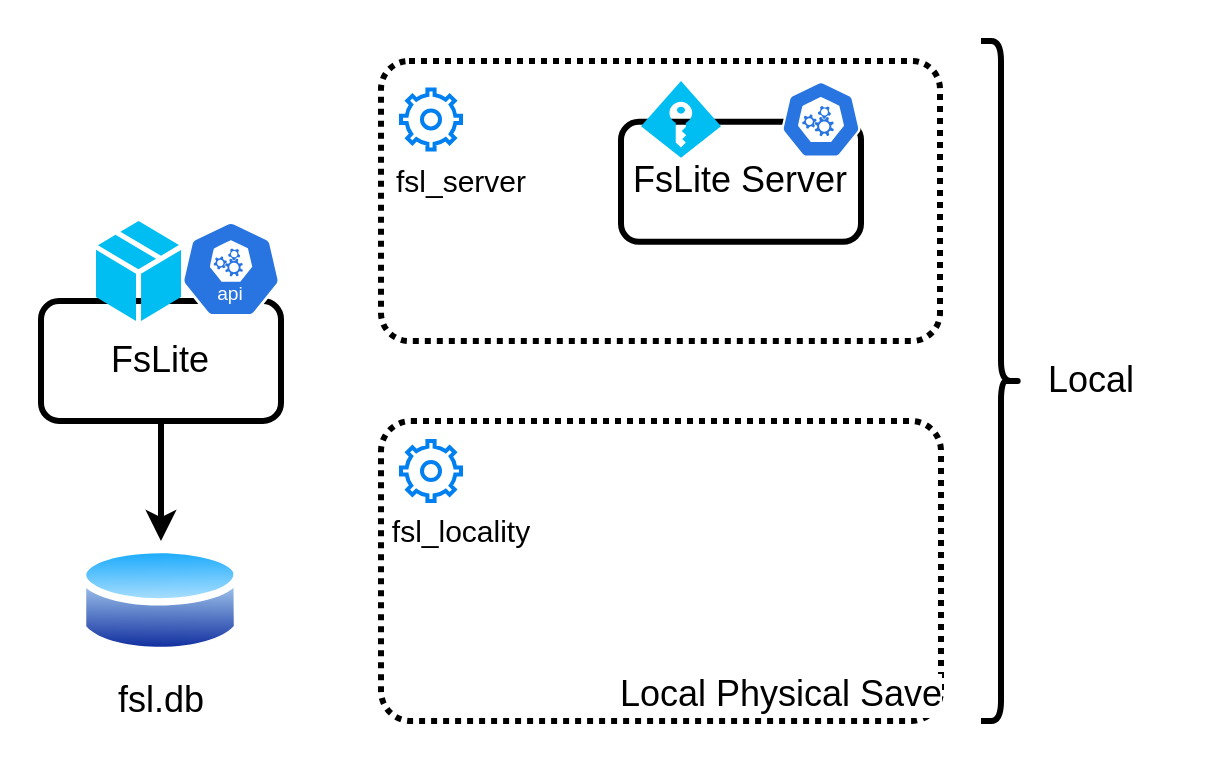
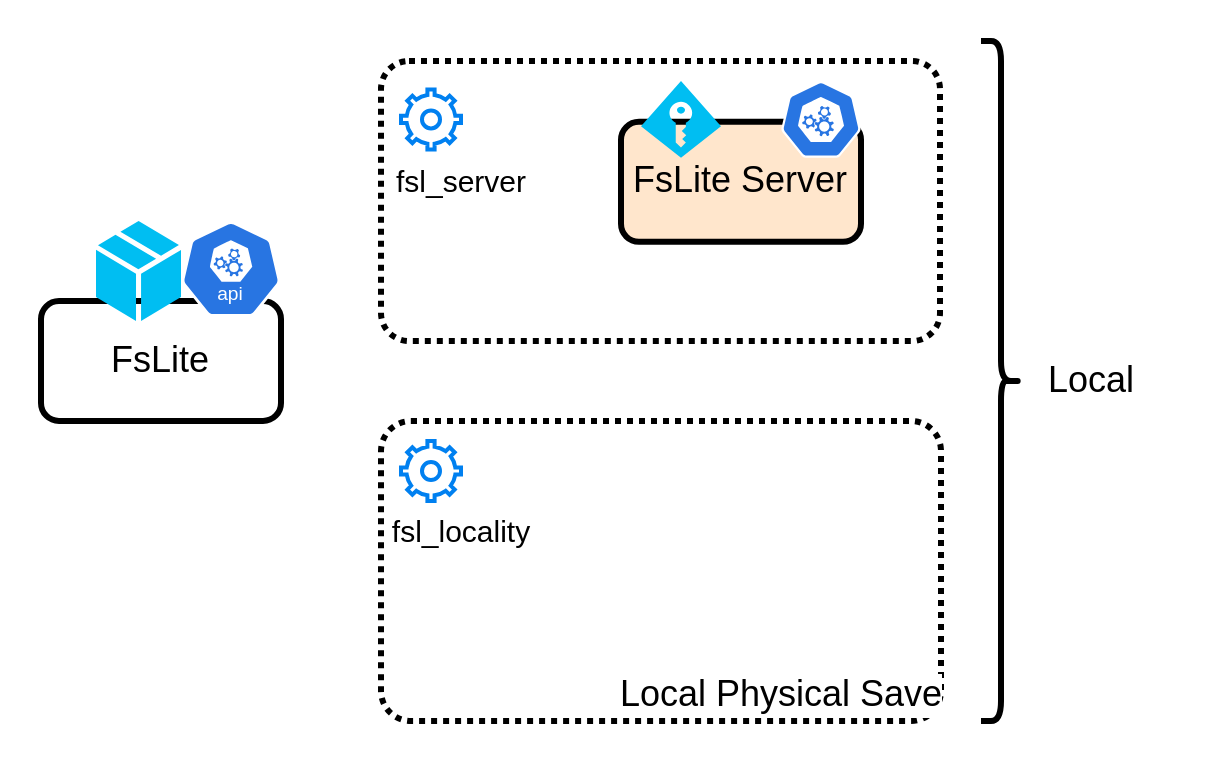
(741, 182) -> (741, 182)
(161, 471) -> none
(161, 601) -> none
